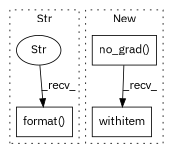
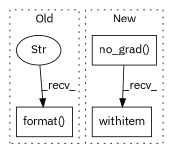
(44, 19) -> (44, 19)
